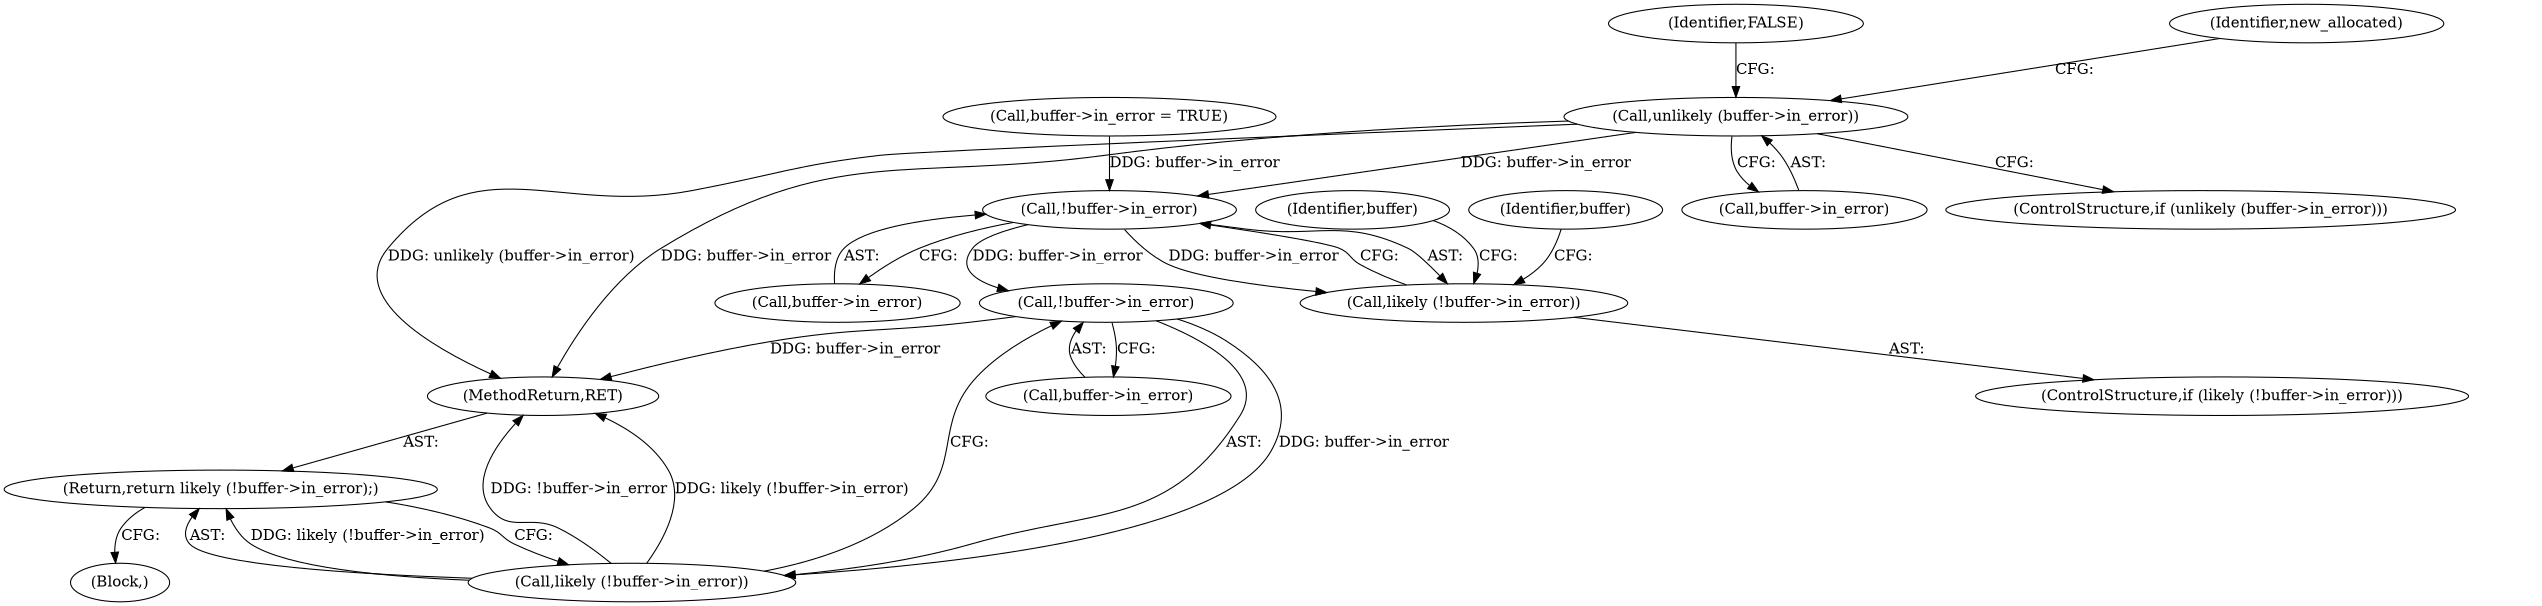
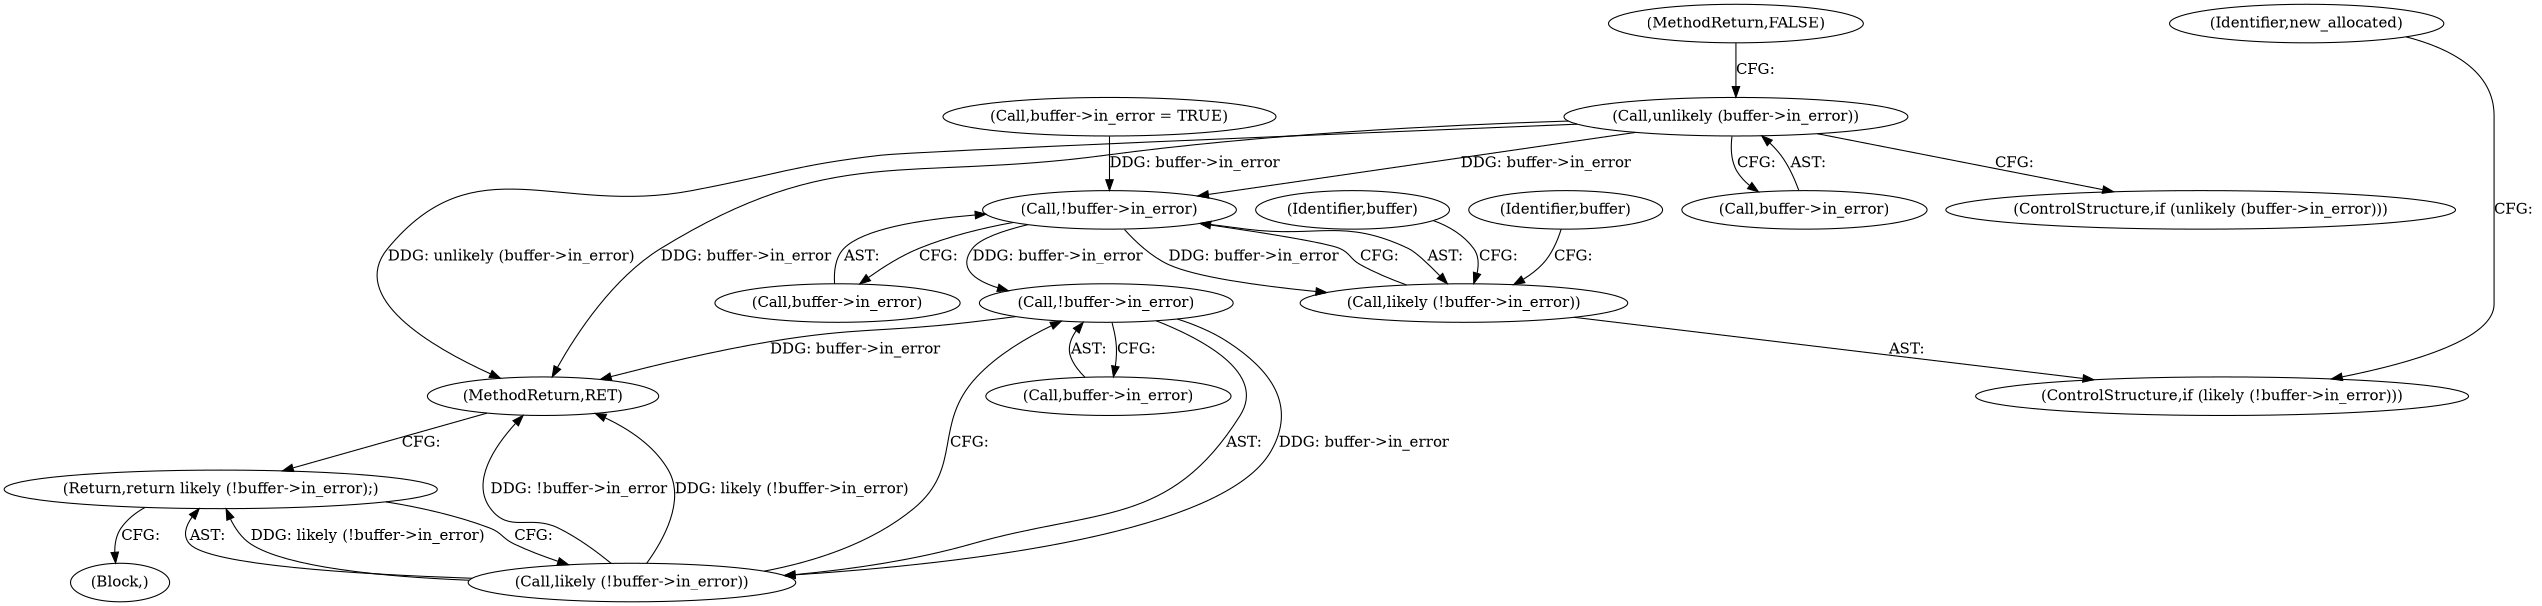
(1736, 24) -> (1736, 24)
(2030, 69) -> (2494, 234)
(424, 443) -> (424, 443)
